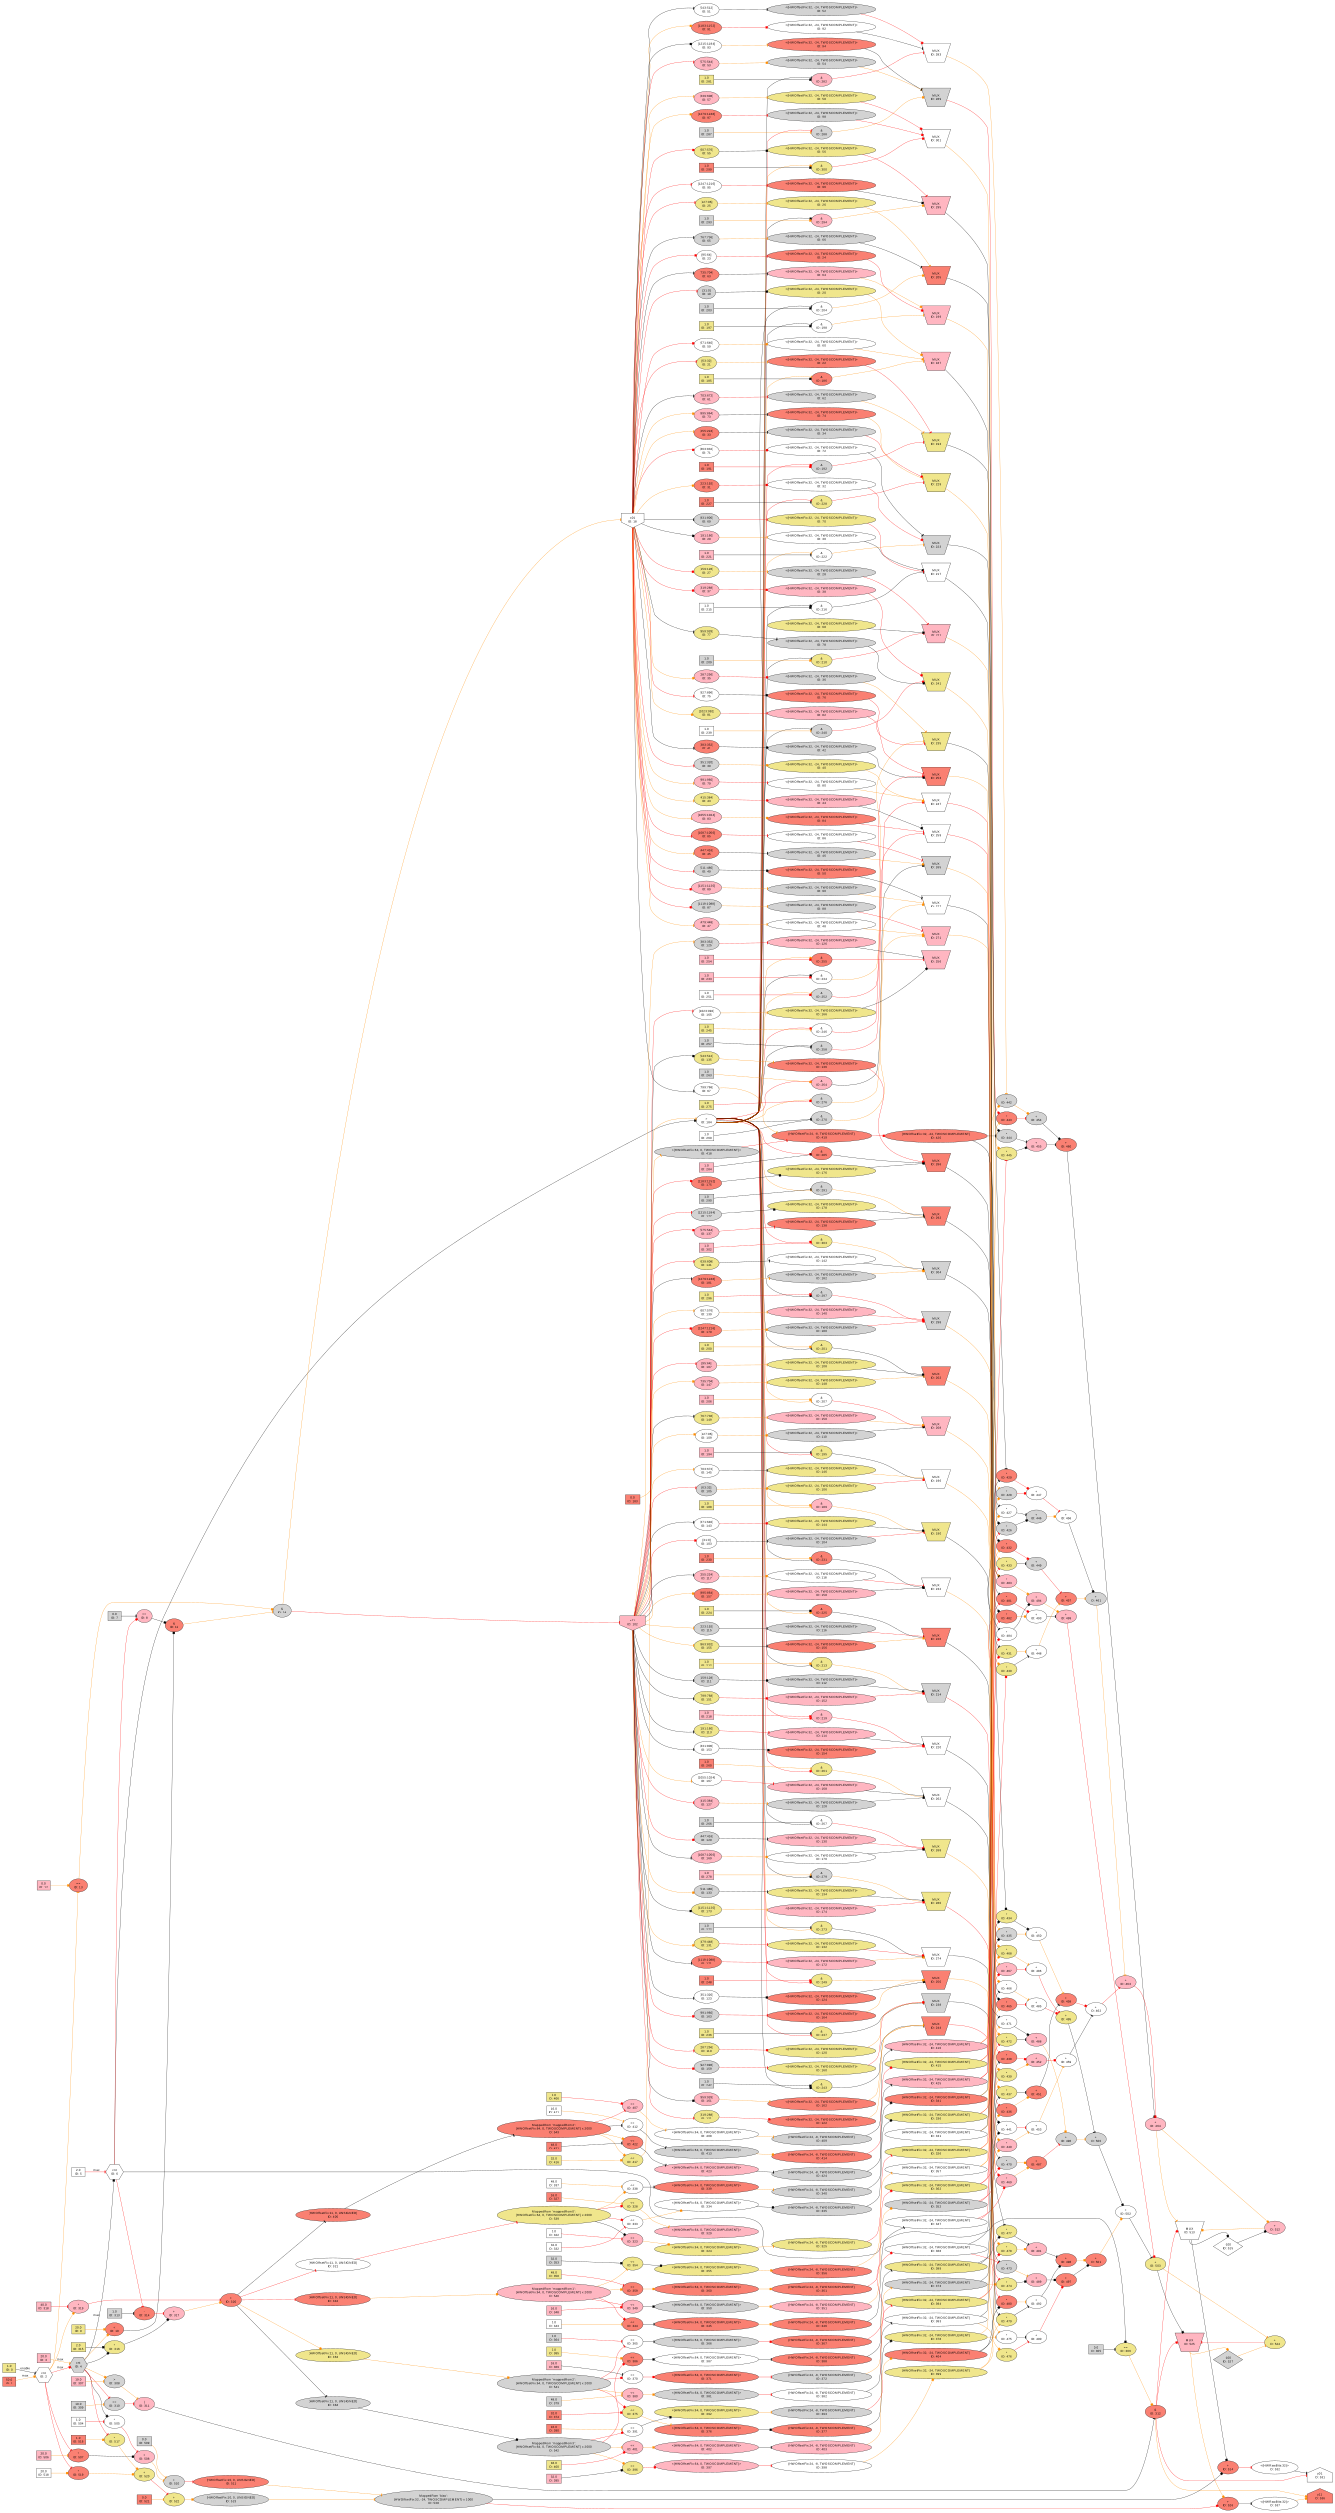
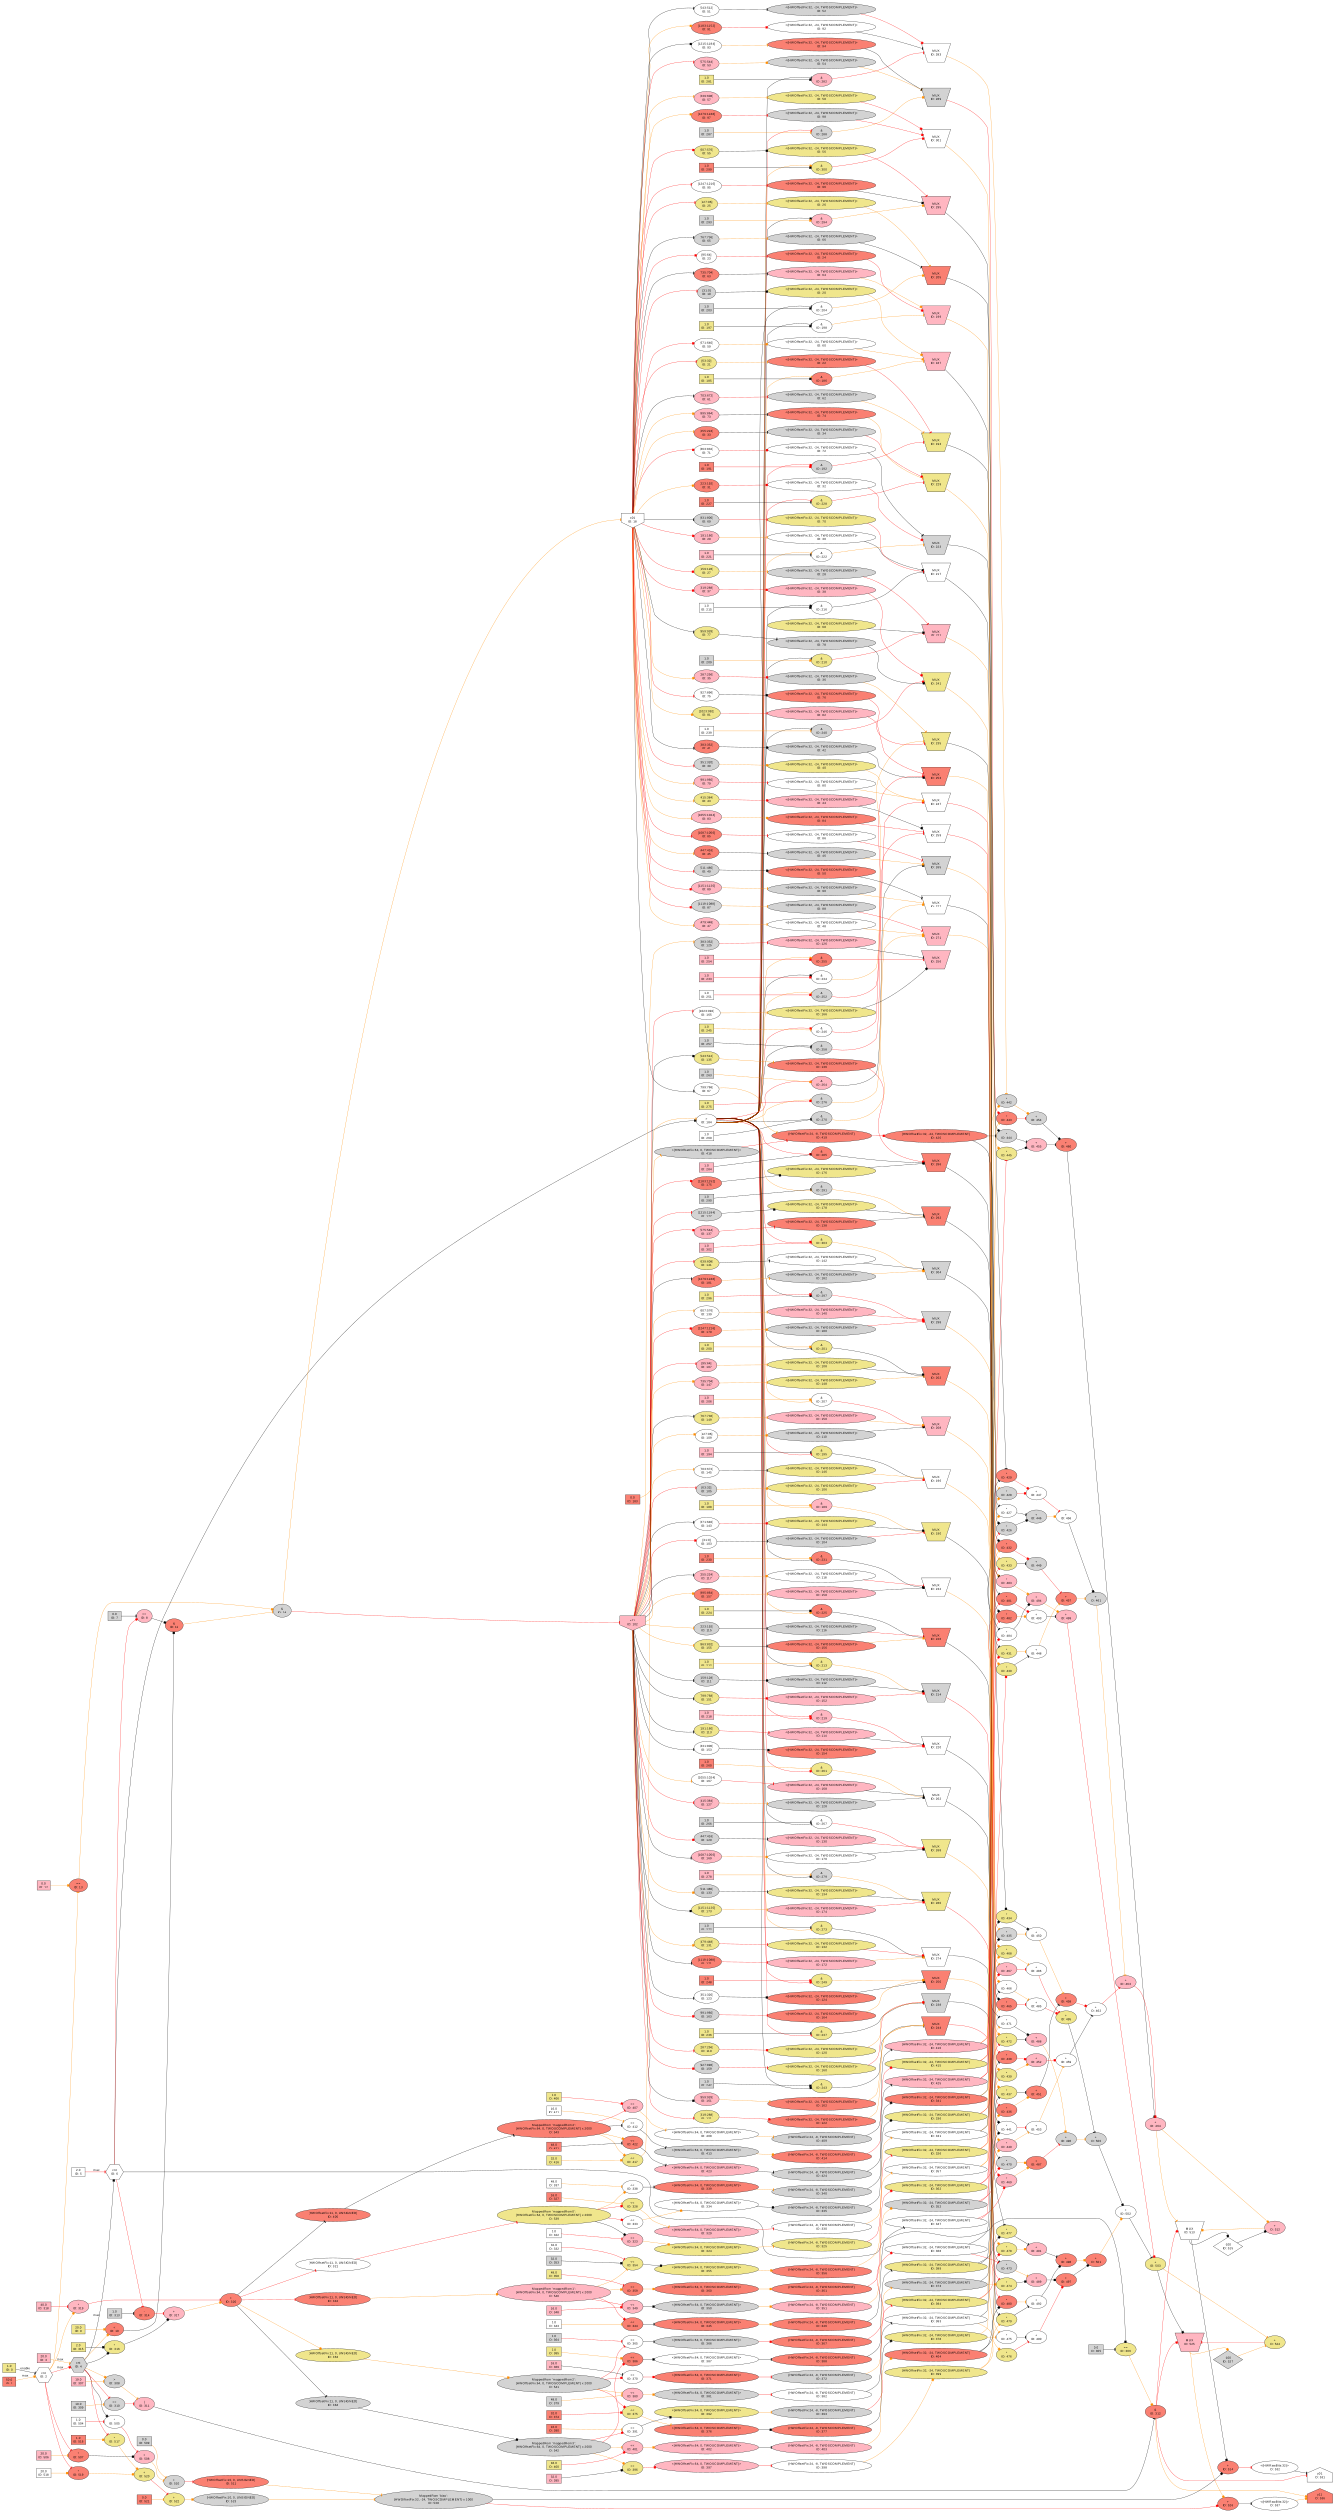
(666, 531) -> (666, 531)
none -> (822, 2227)
(596, 2245) -> (593, 2250)
